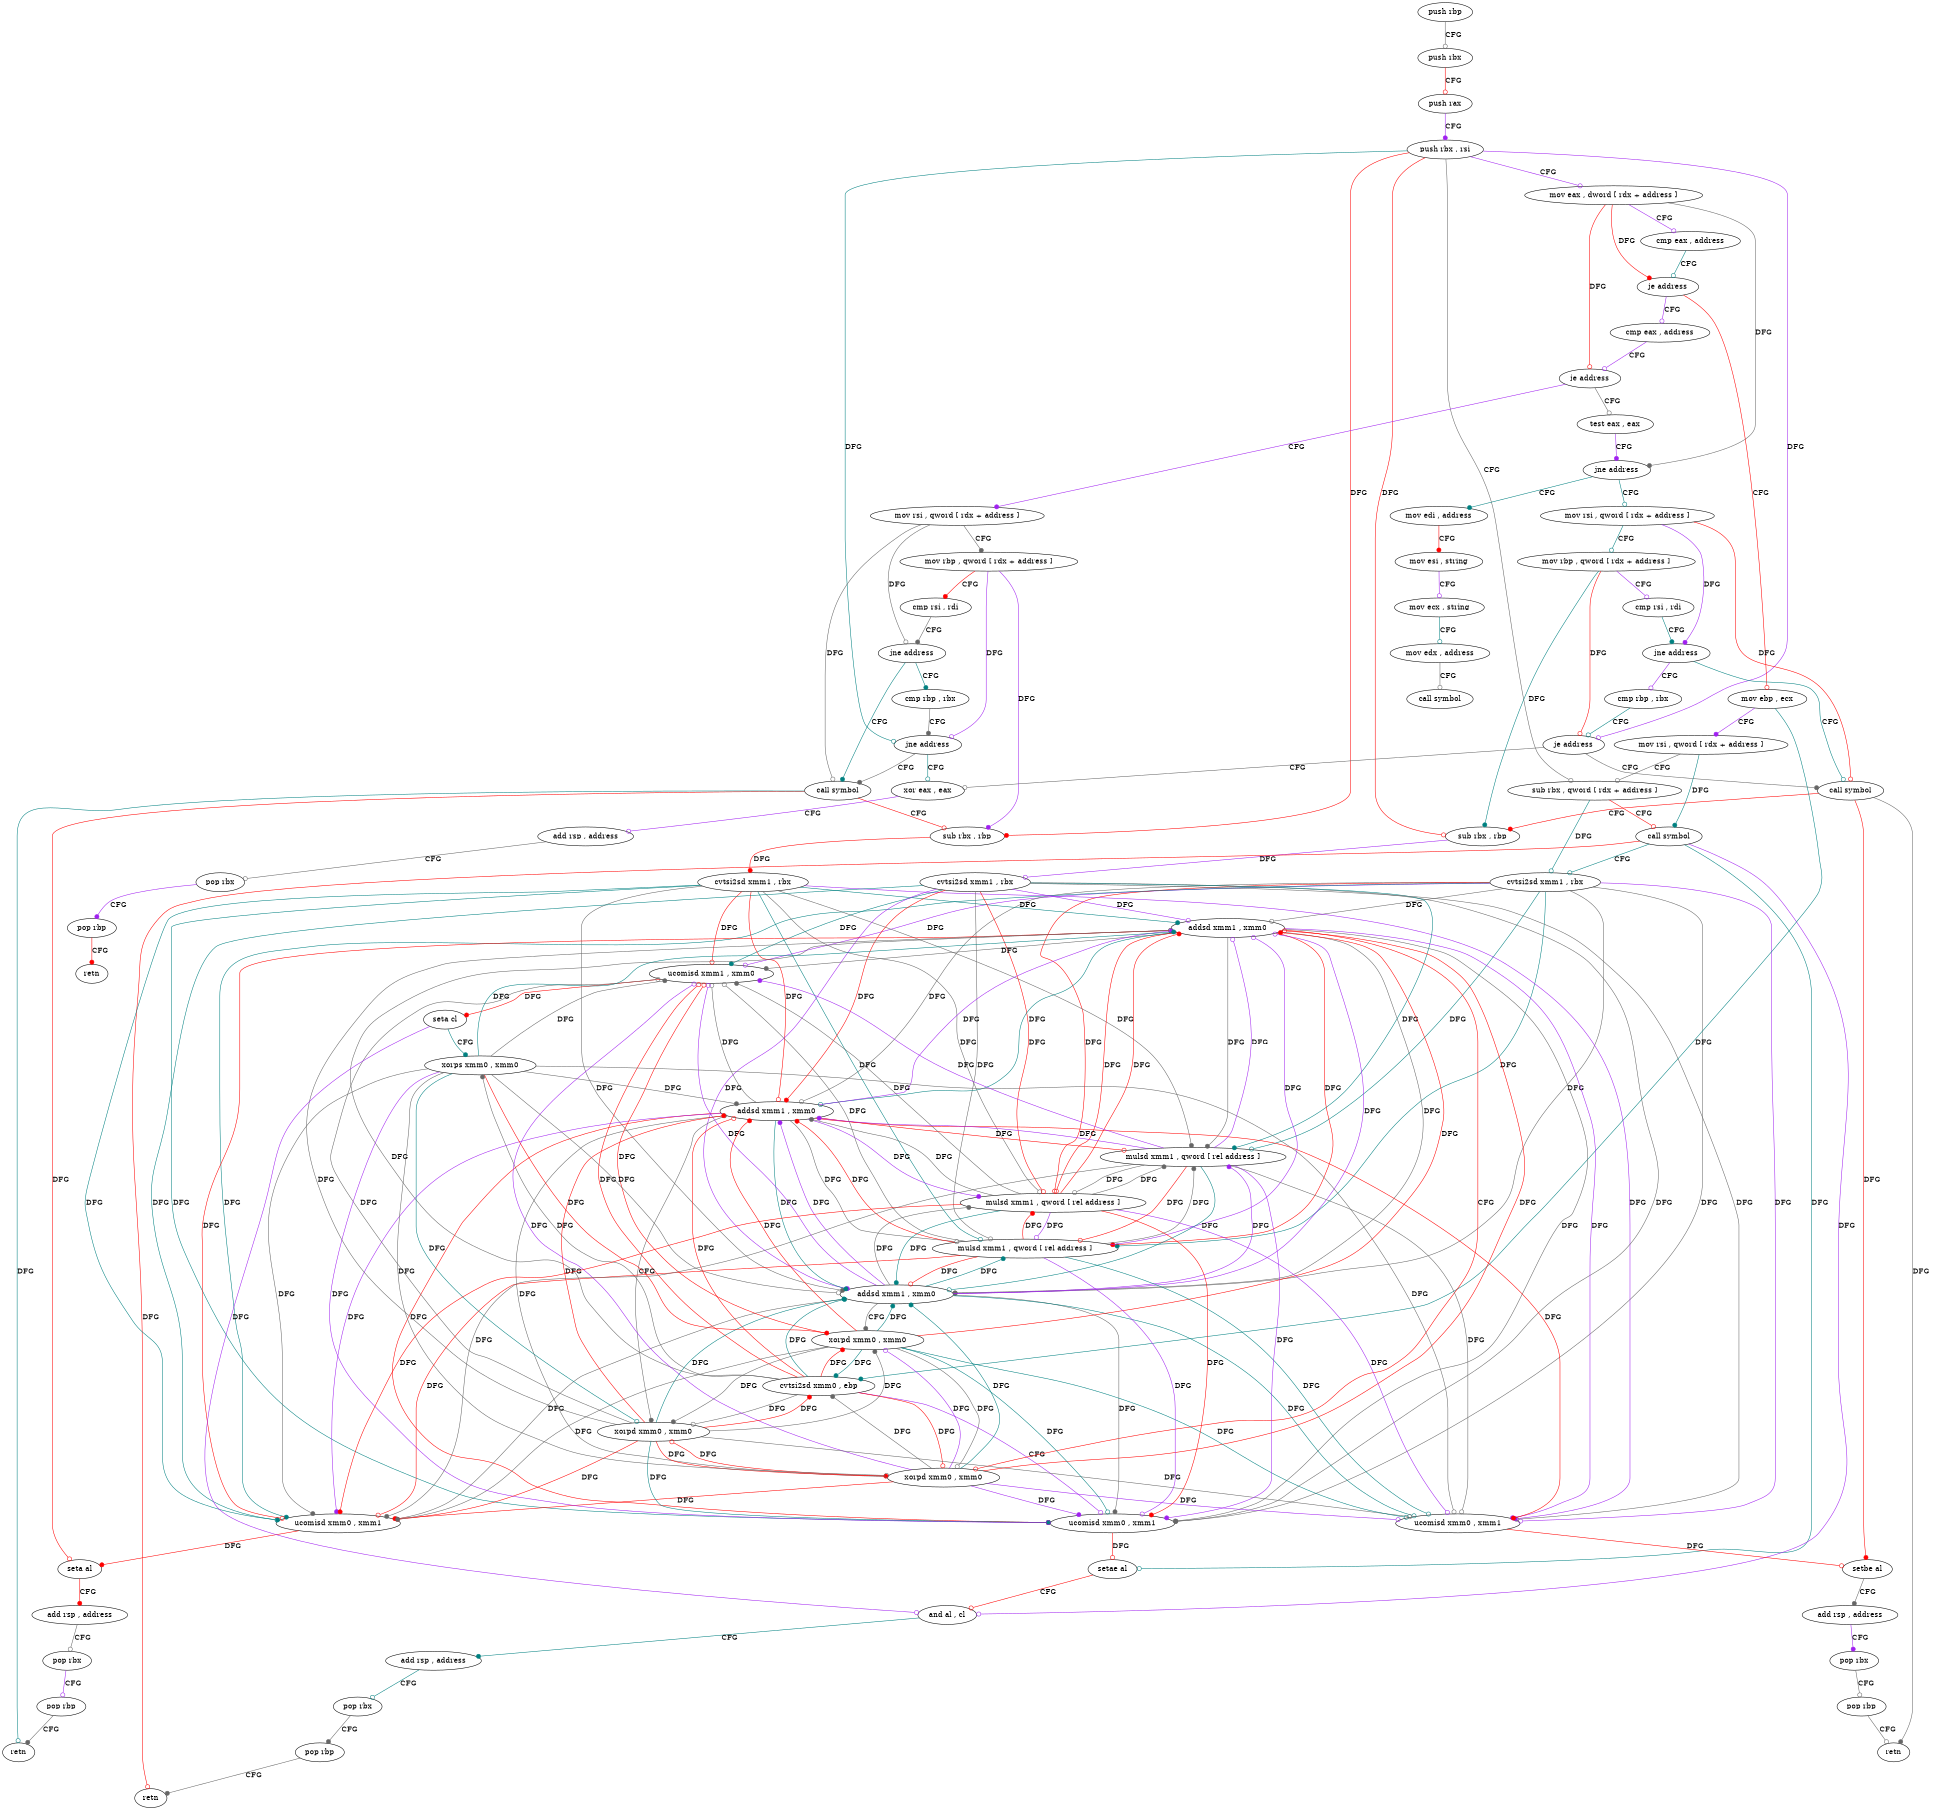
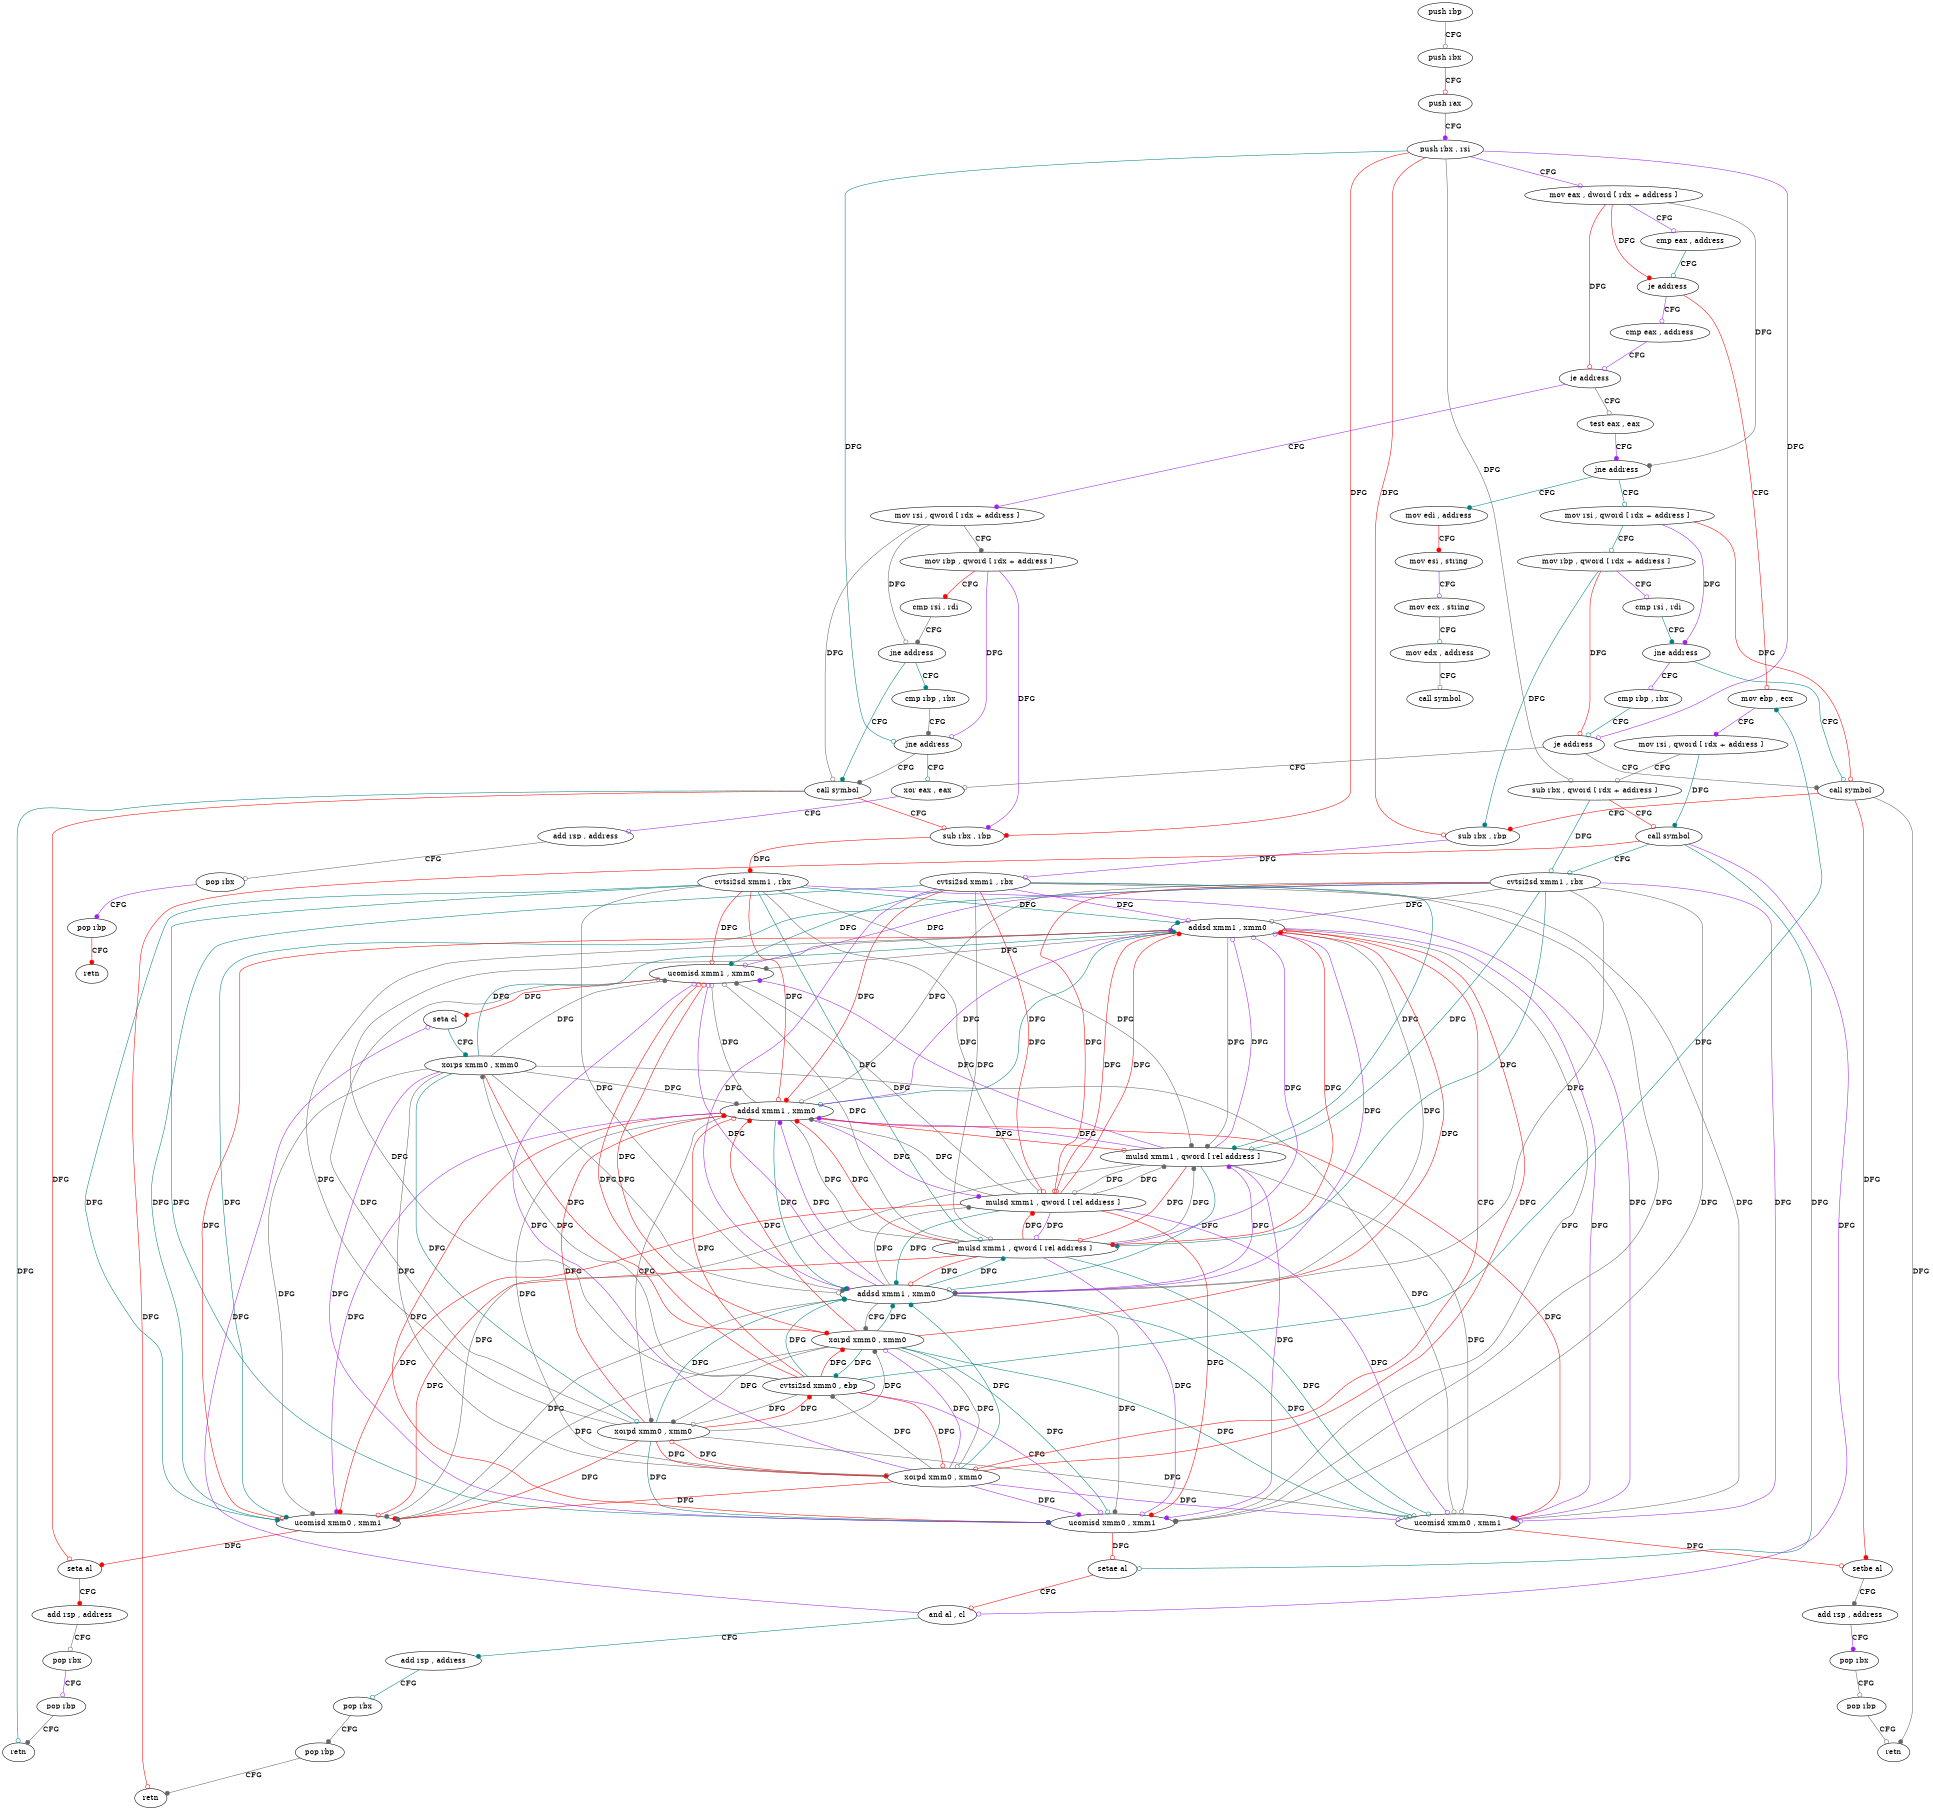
(1492, 470) -> (1492, 470)
(1505, 1247) -> (1502, 1251)
(250, 1526) -> (316, 1544)
